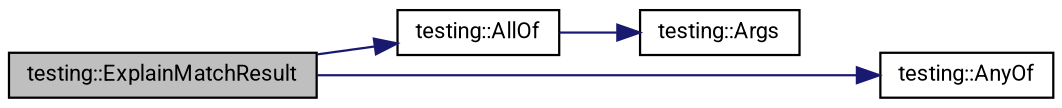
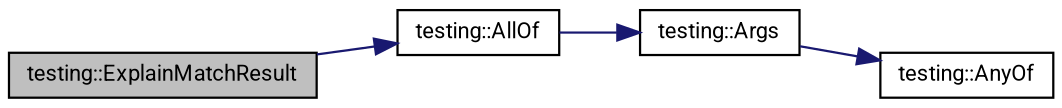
(587, 75) -> (829, 51)
